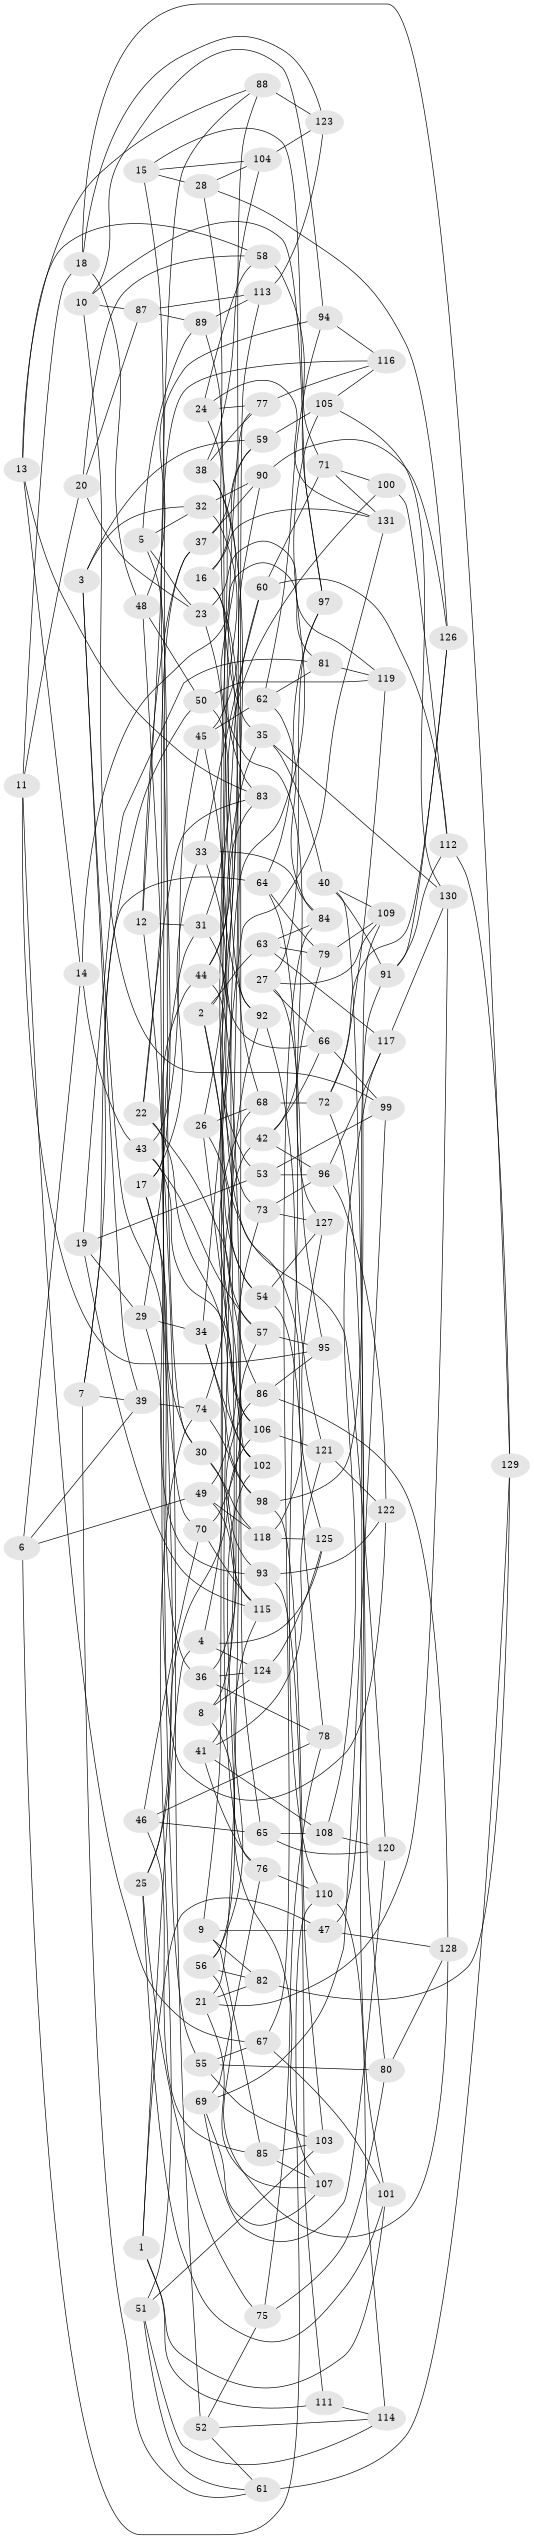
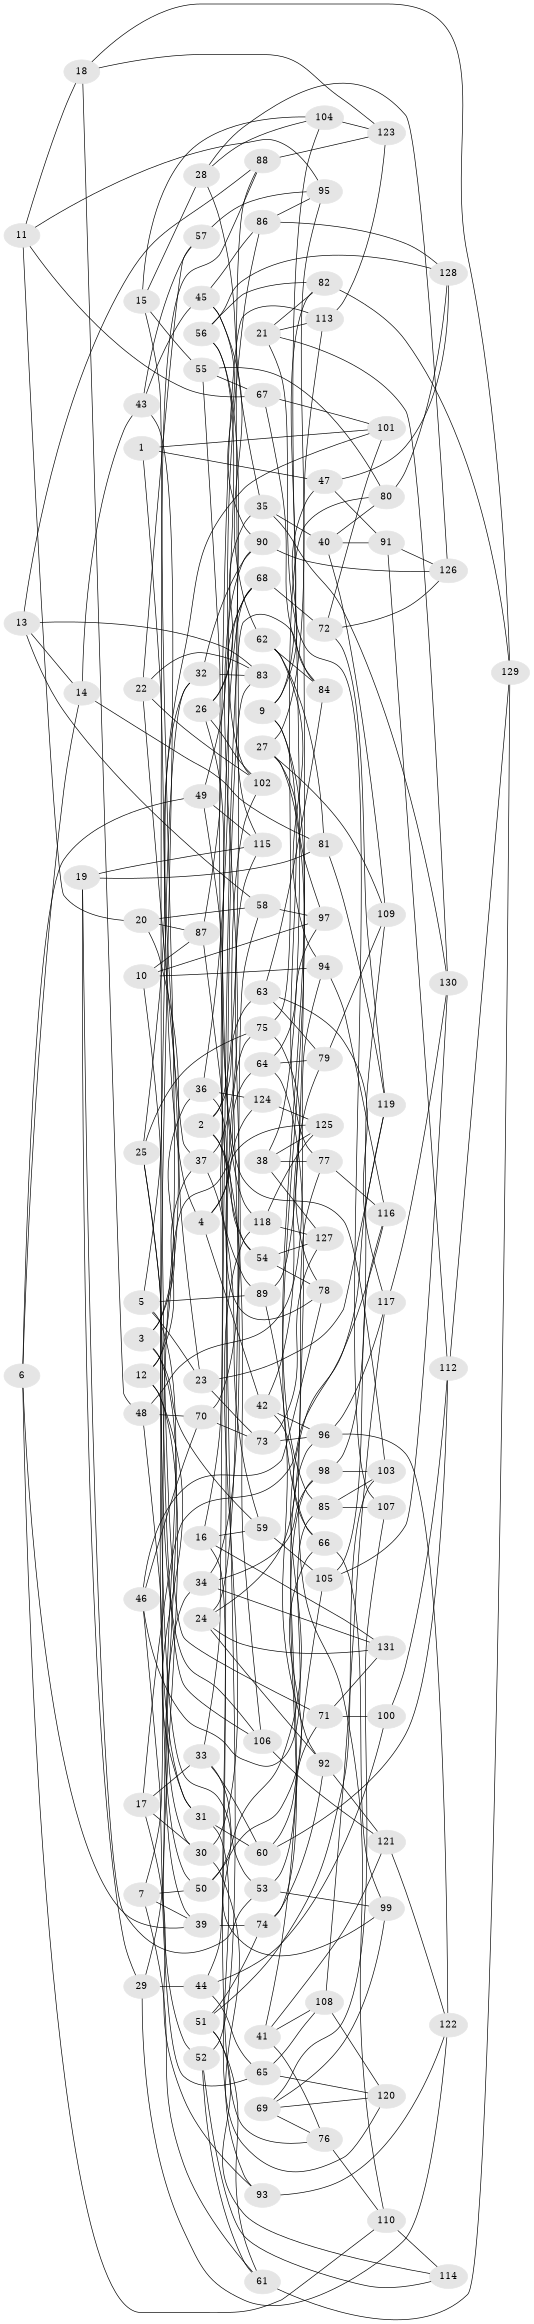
(202, 1714) -> none
(325, 2403) -> none
